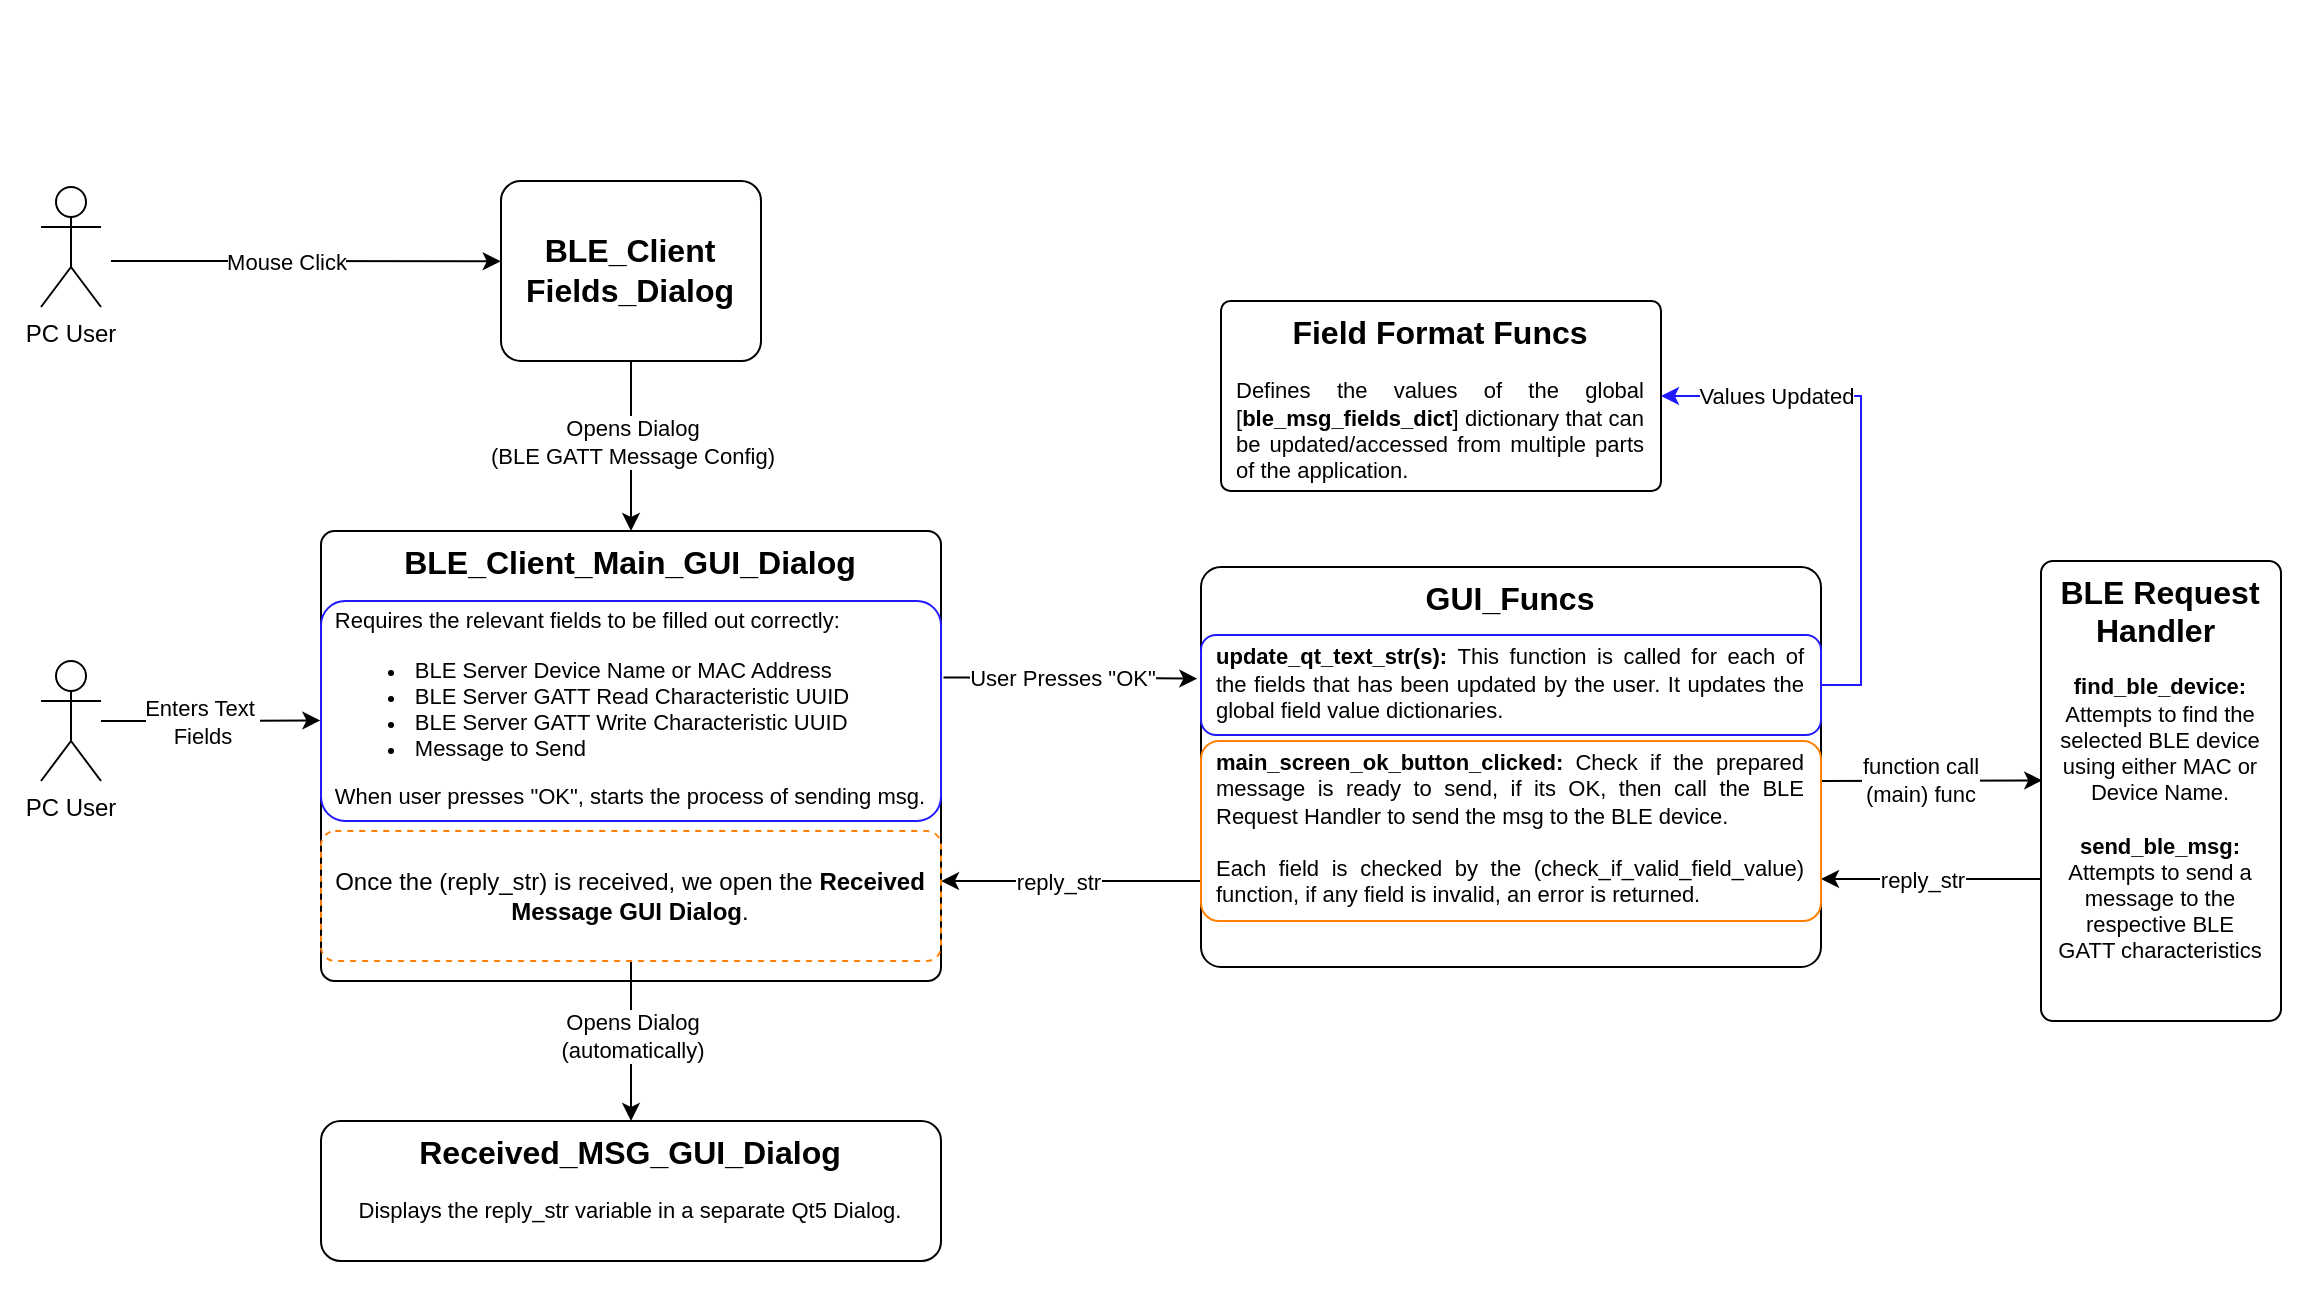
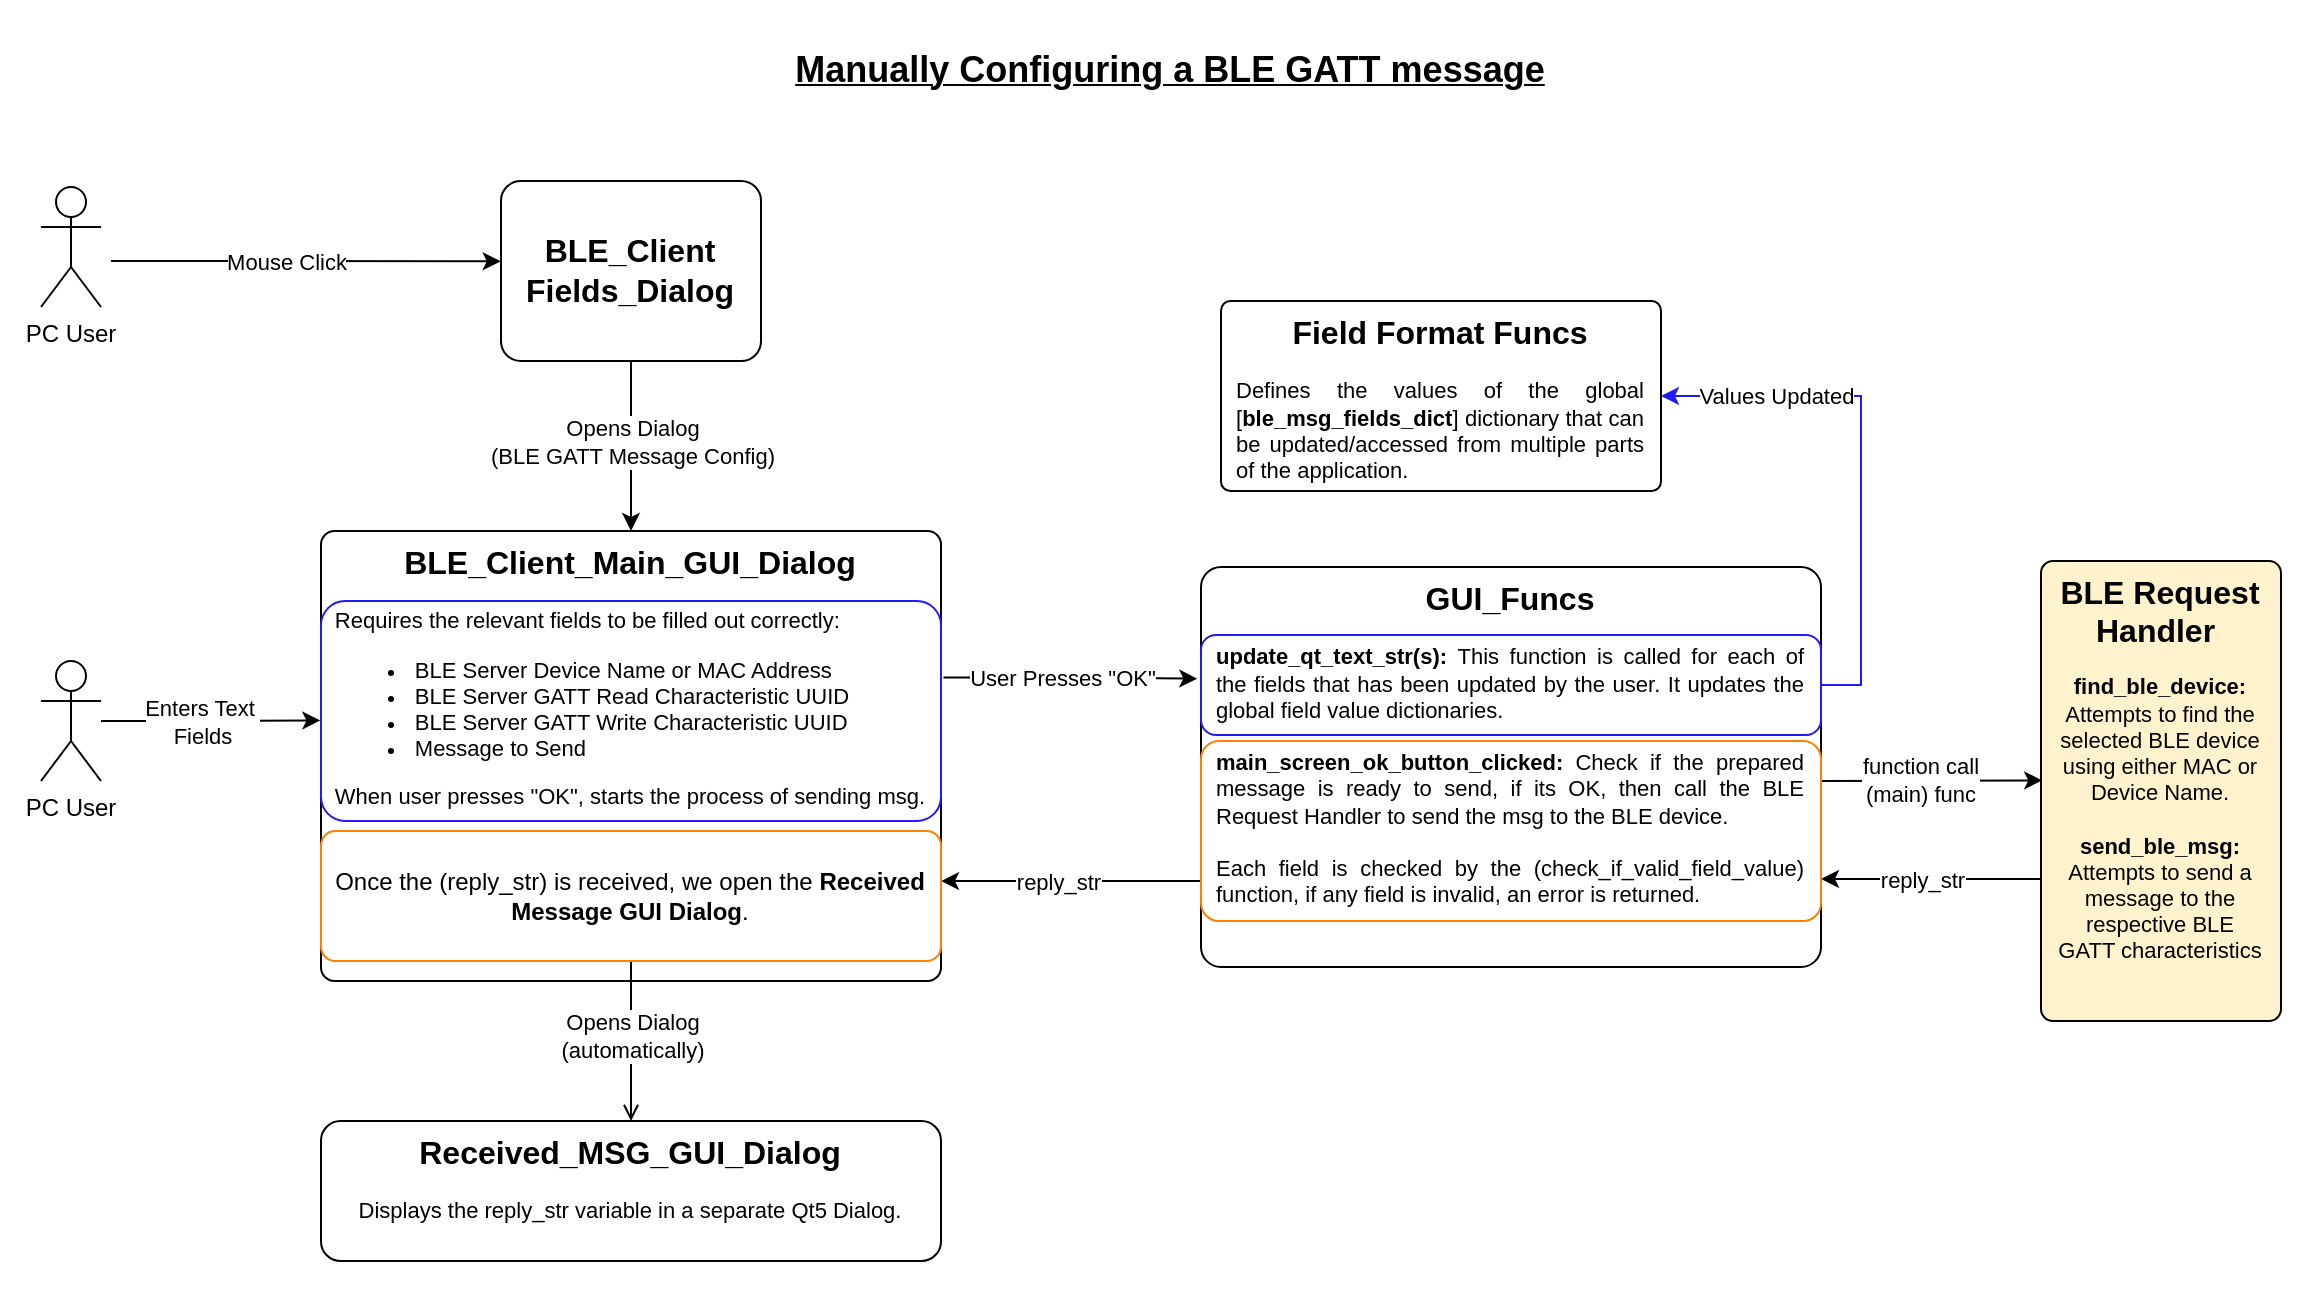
none -> (1171, 71)
(2161, 791) -> (2161, 791)
(631, 896) -> (631, 896)
(631, 1106) -> (631, 1108)
